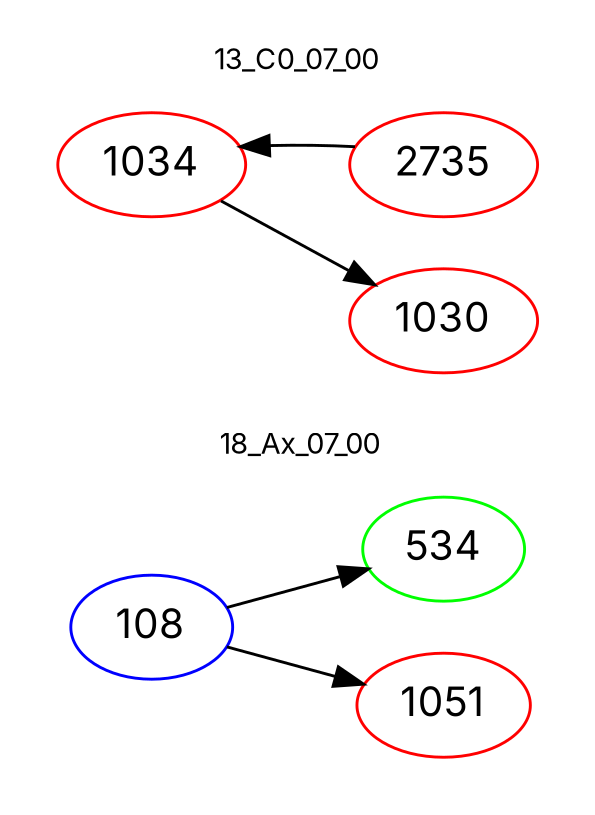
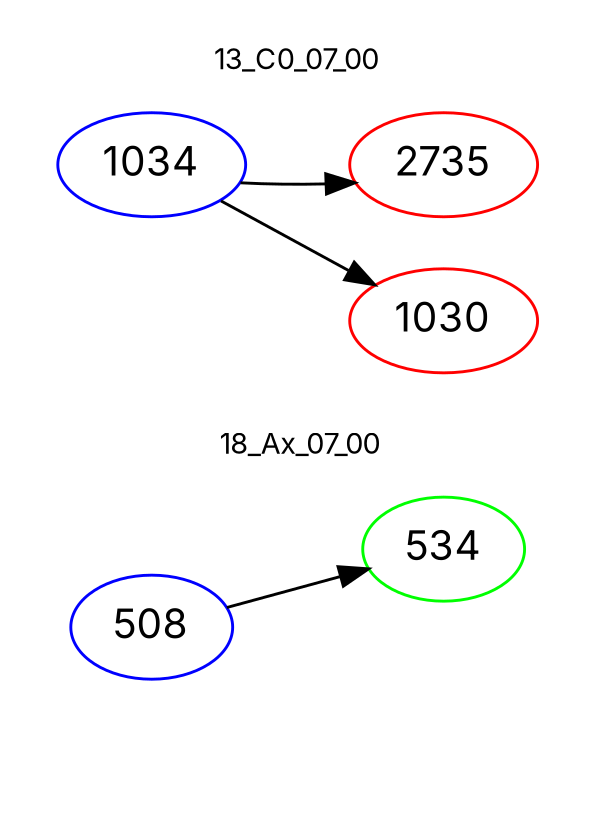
(312, 145) -> (283, 184)
(152, 165) -> (152, 165)
(152, 627) -> (152, 627)
(444, 705) -> none
